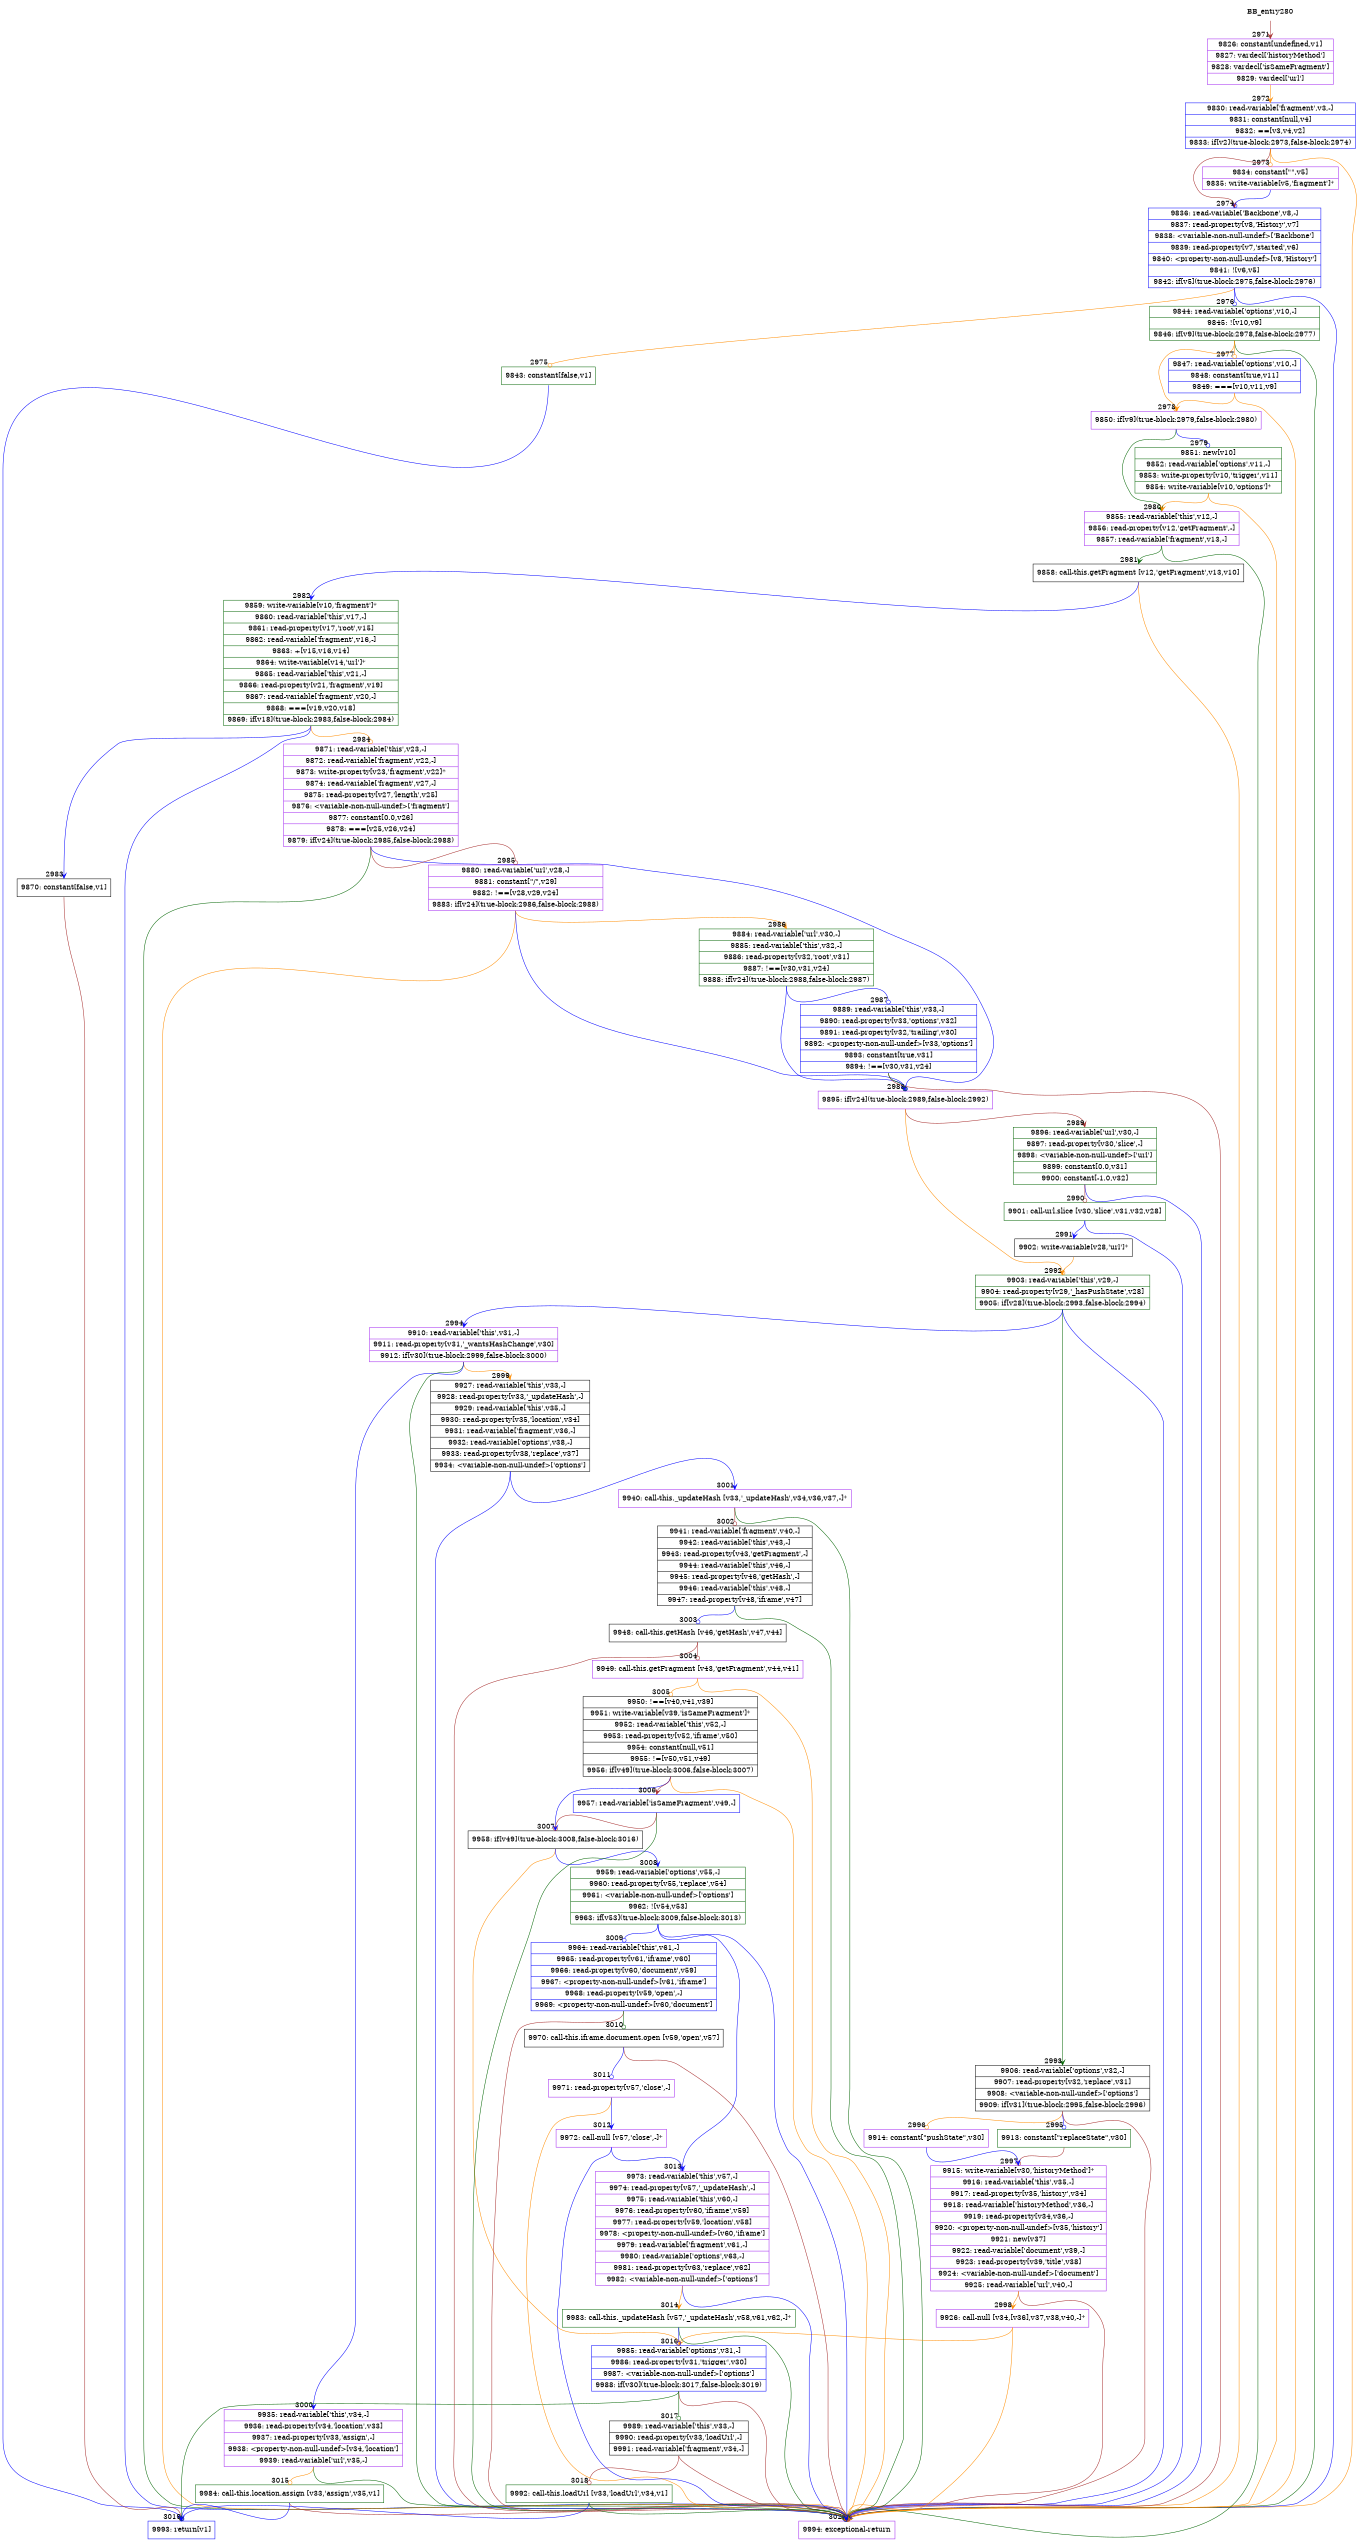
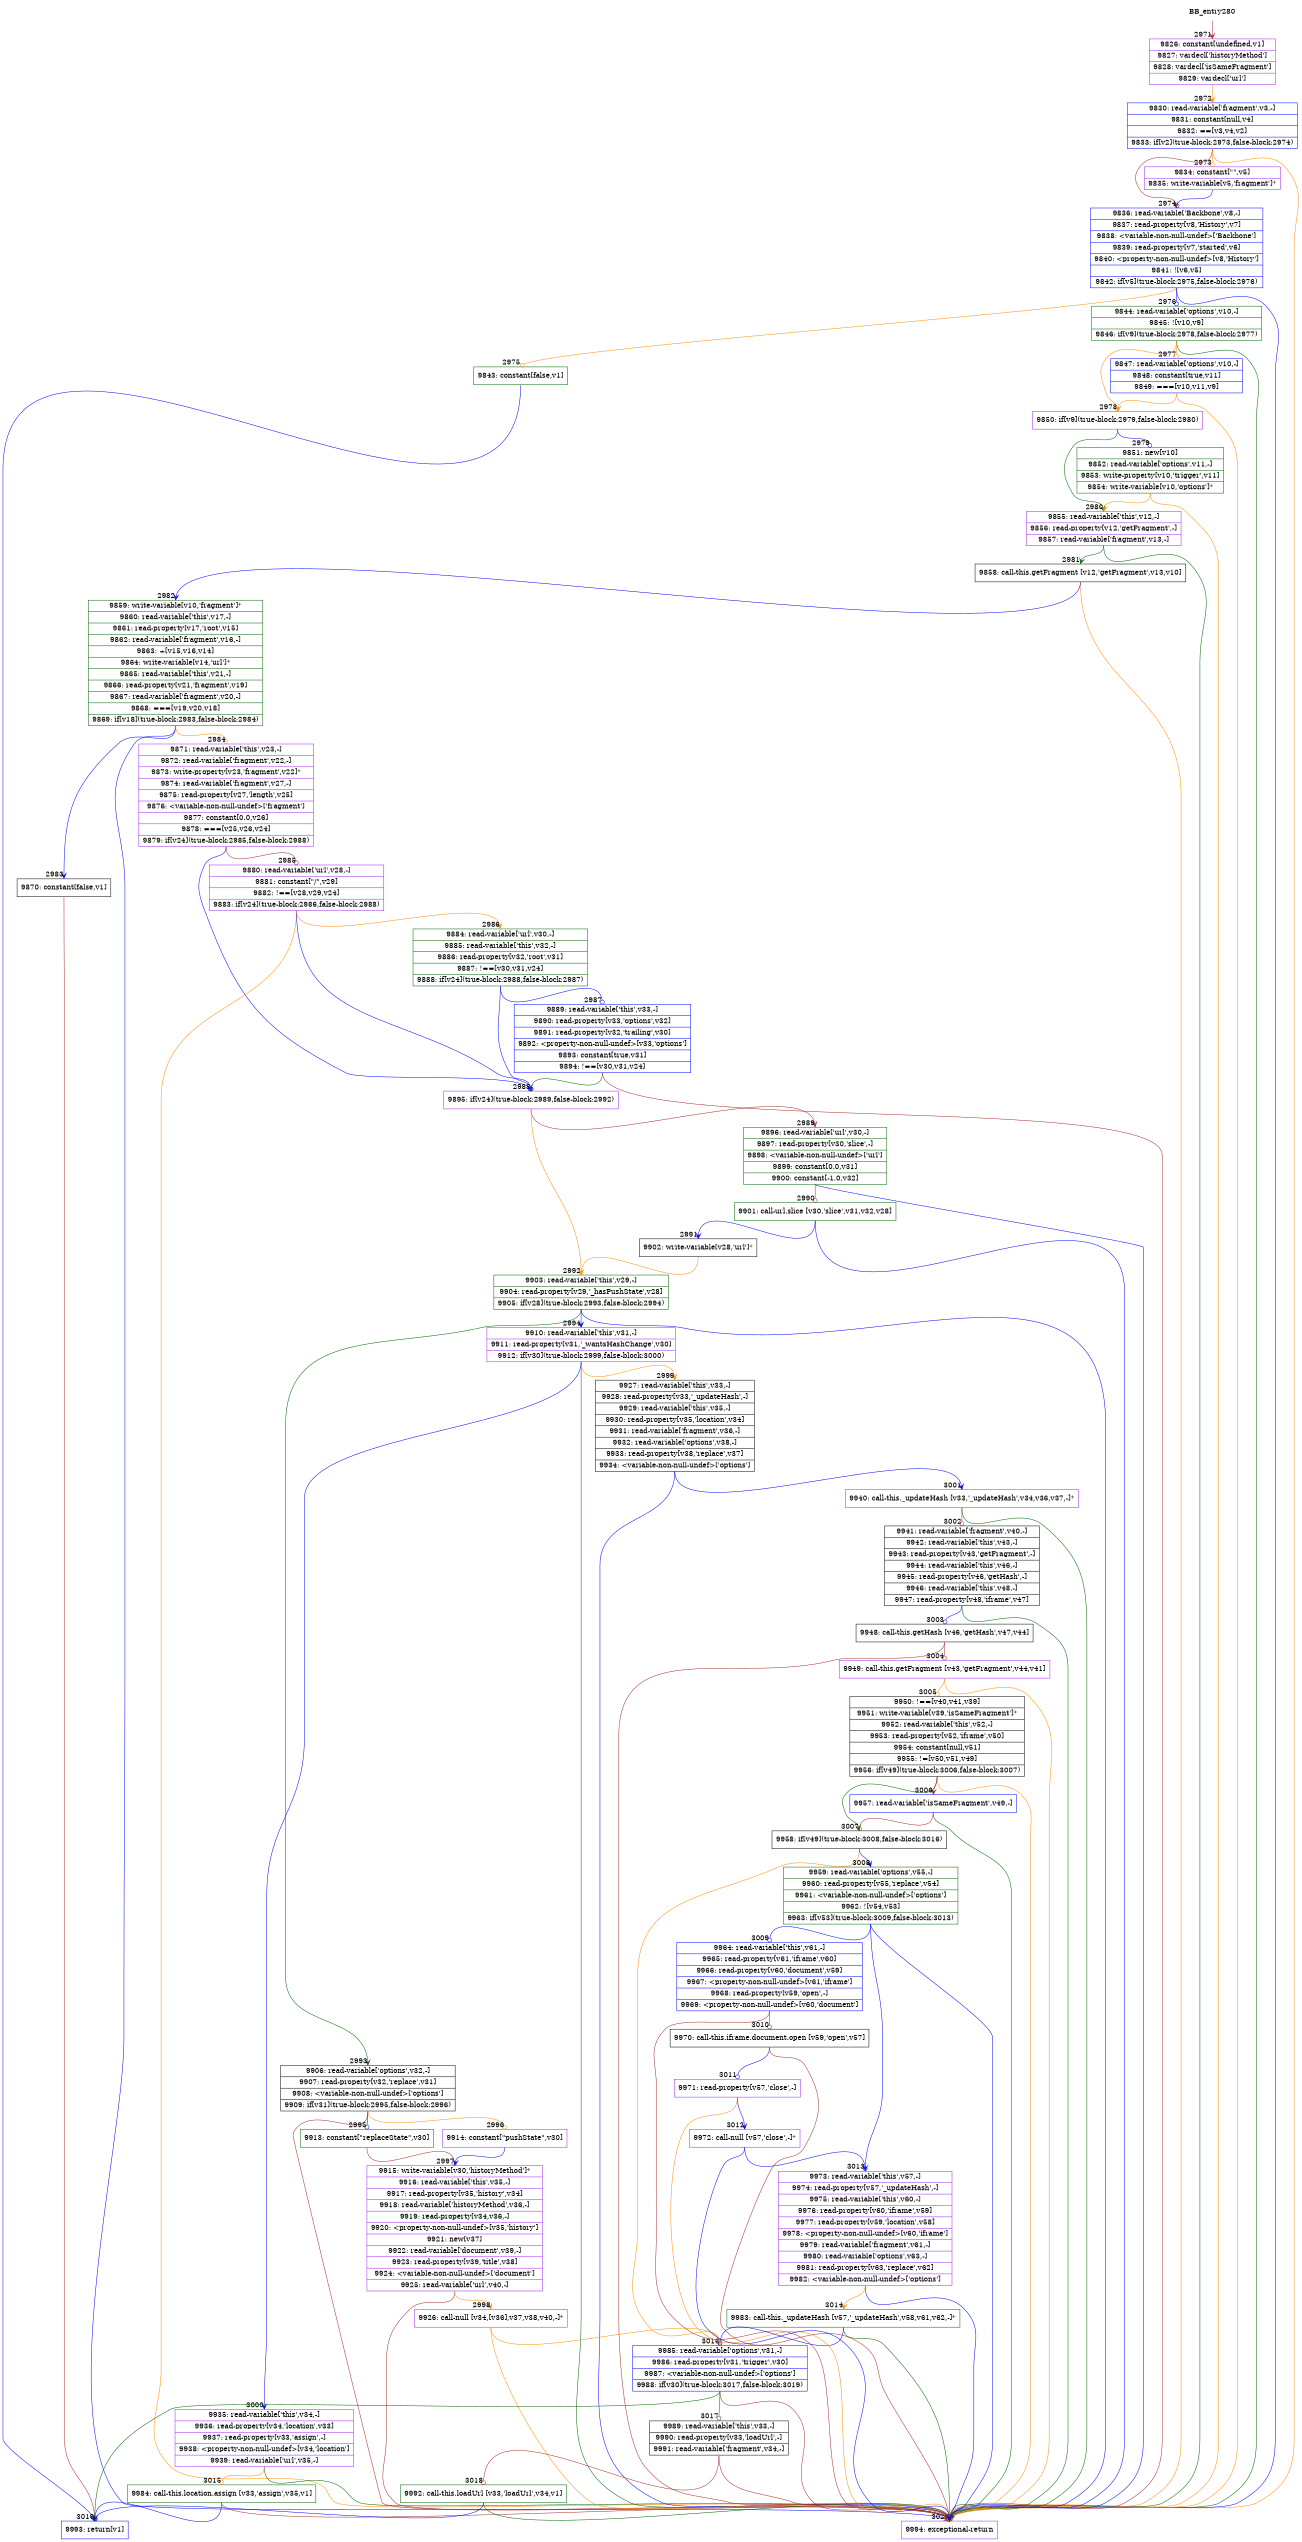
(604, 1788) -> (876, 1785)
(144, 1929) -> none
